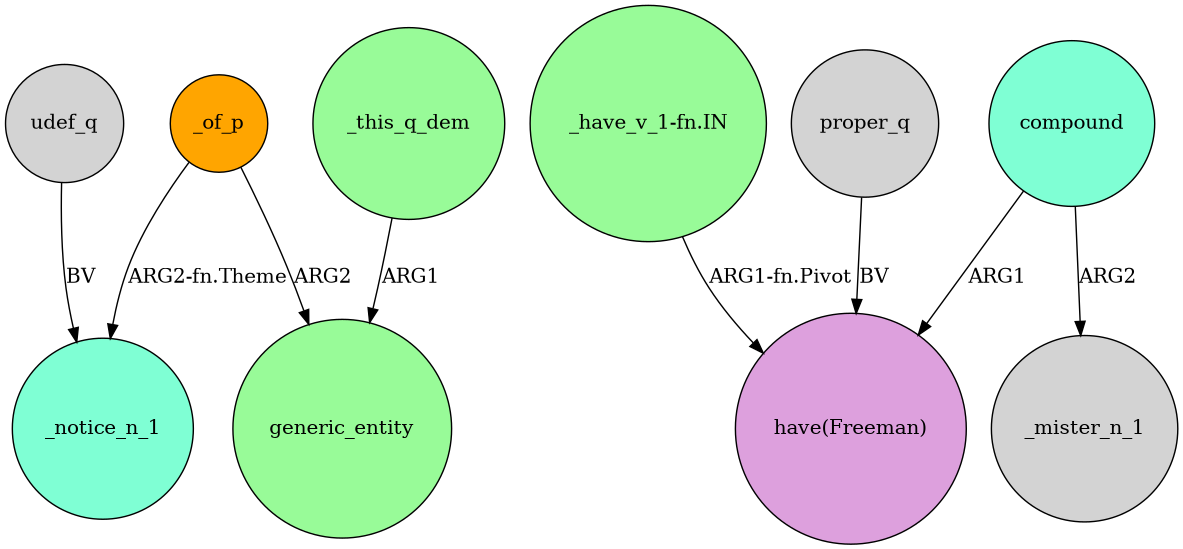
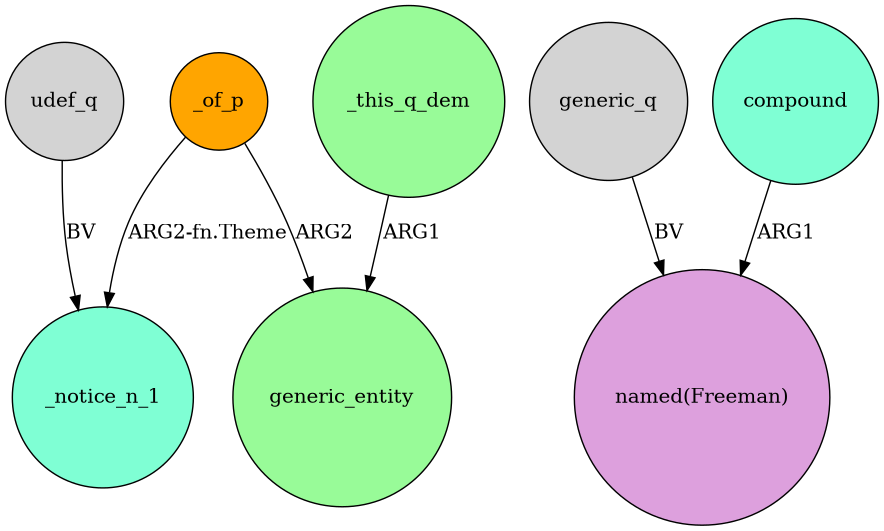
(648, 124) -> none
(865, 124) -> (609, 101)
(851, 429) -> (702, 397)
(1085, 429) -> none
